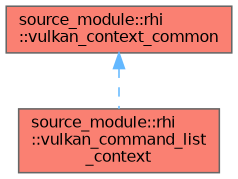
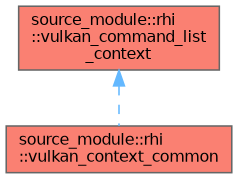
(119, 89) -> (119, 106)
